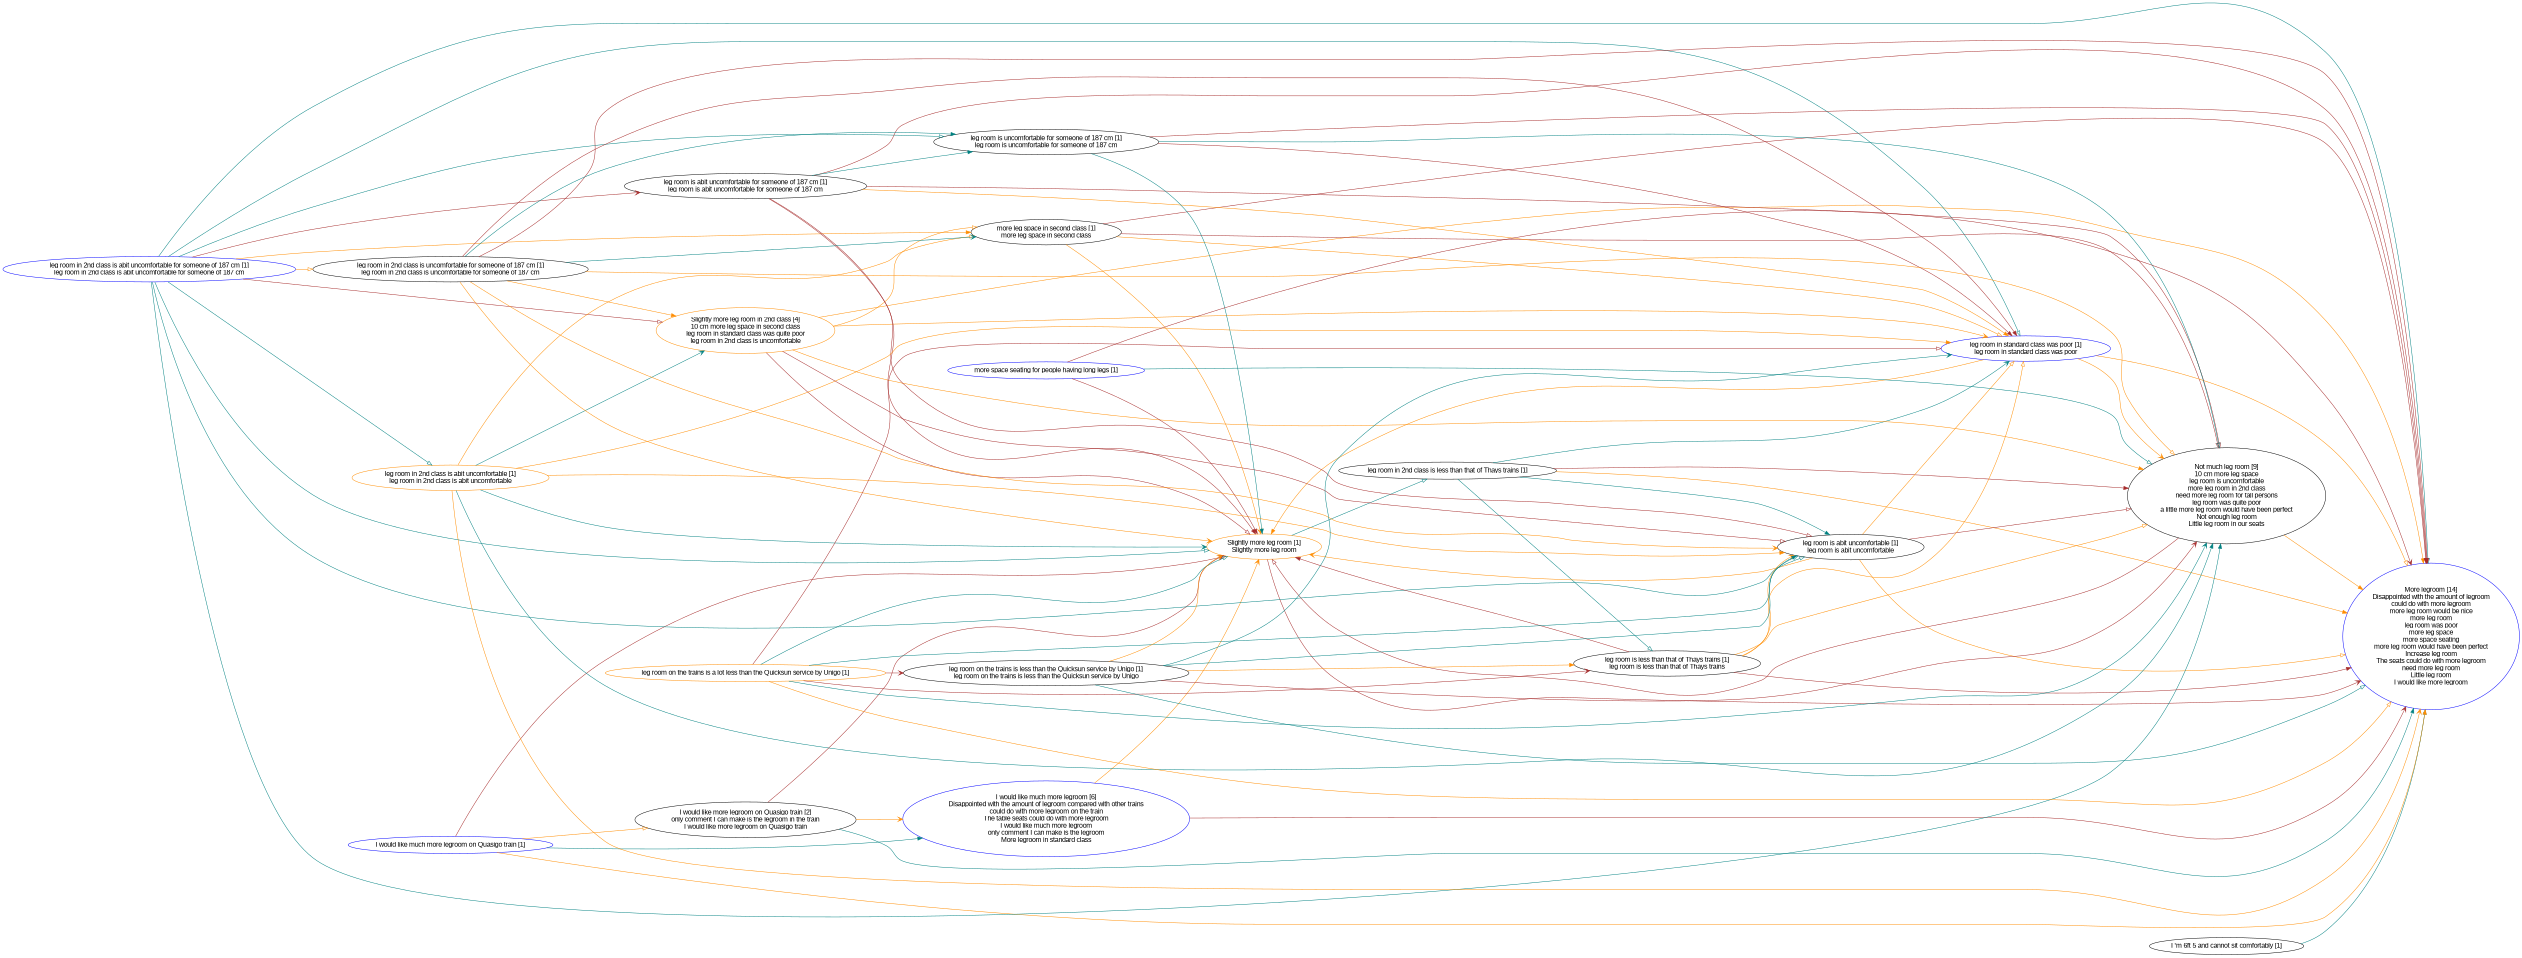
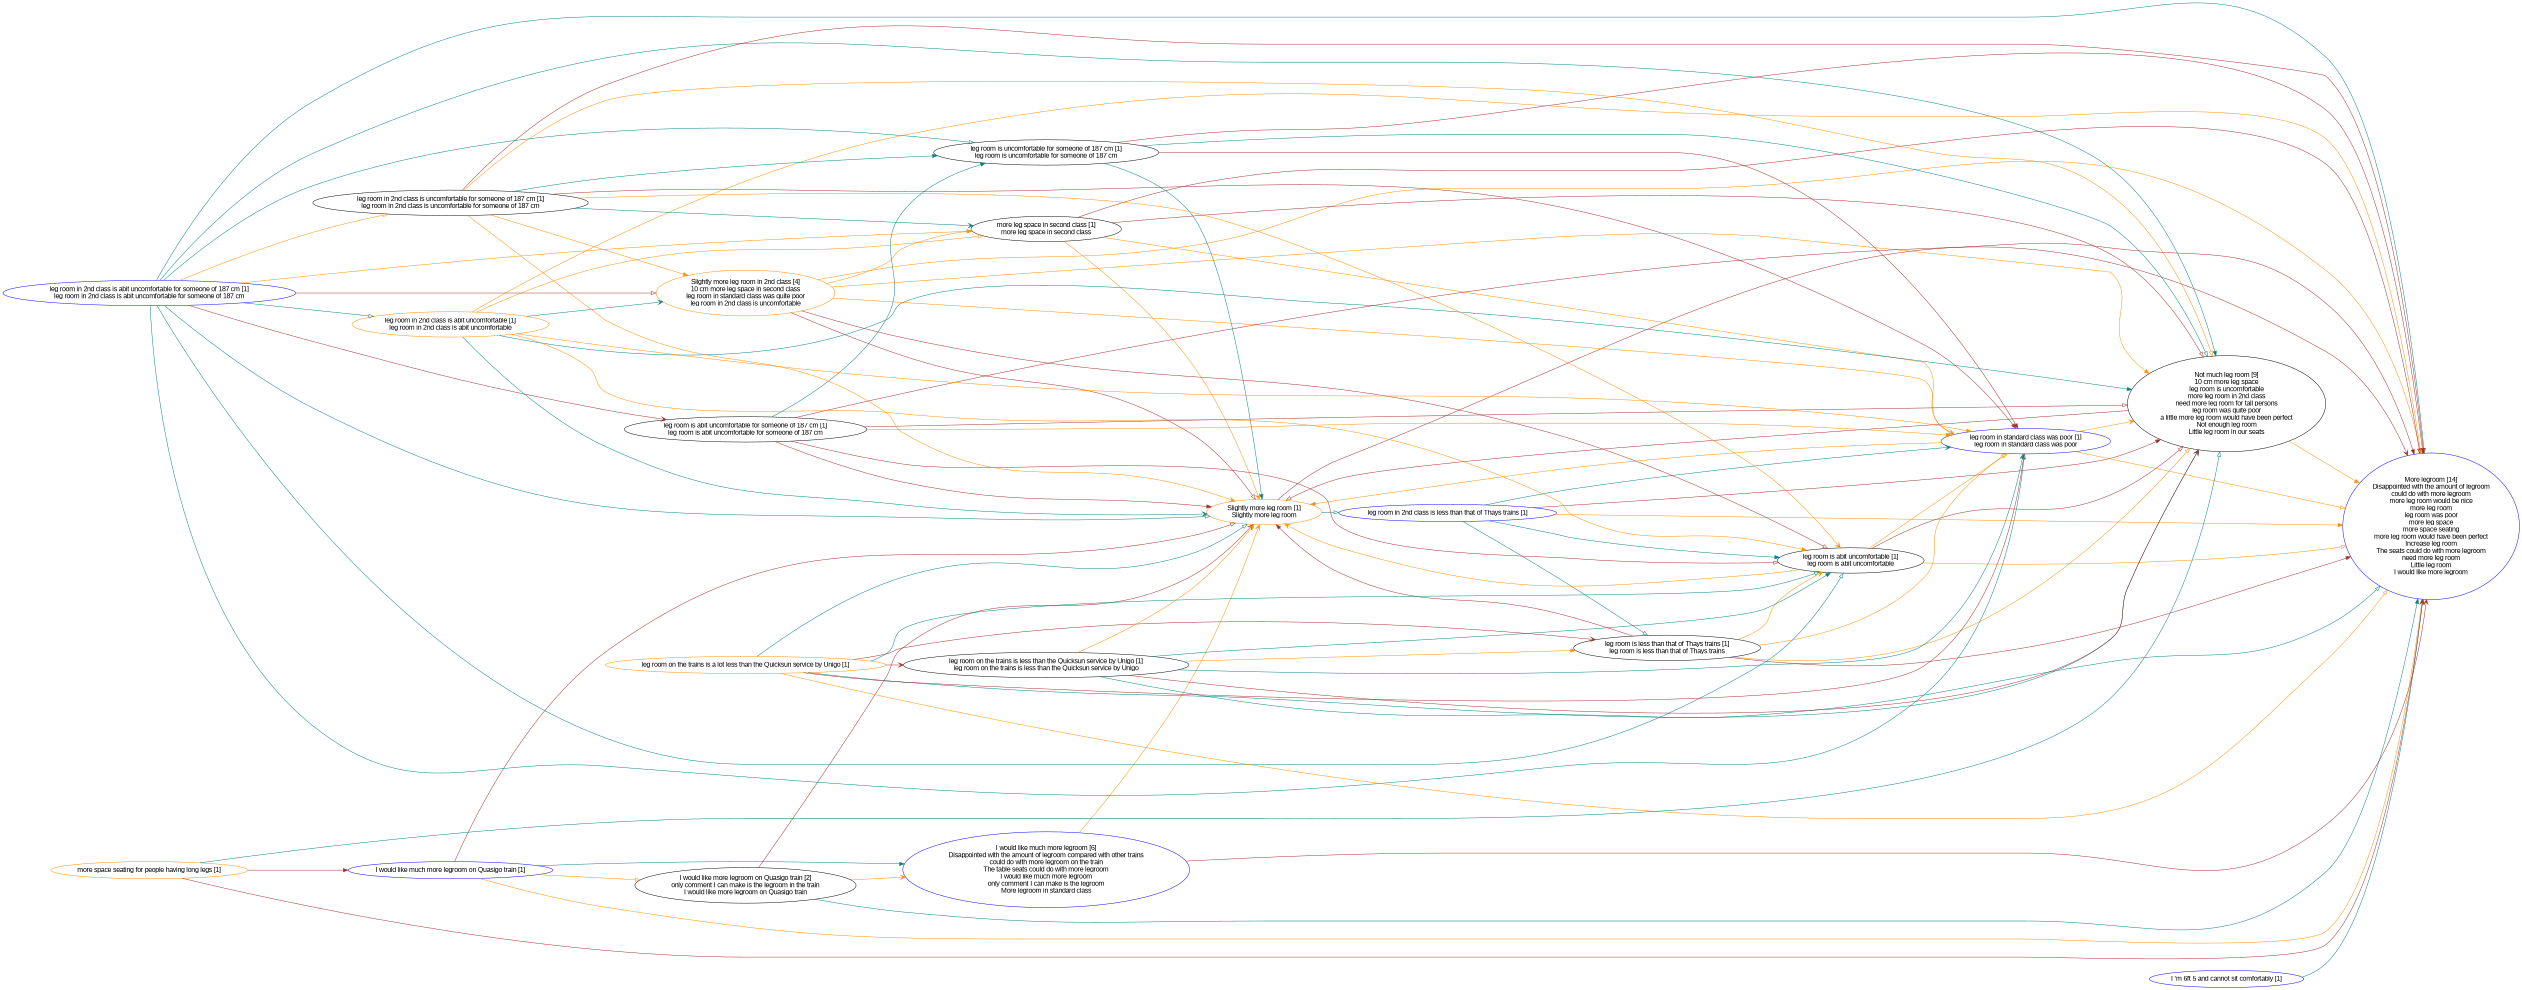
(1046, 370) -> (149, 870)
(1180, 434) -> (296, 870)
(1448, 471) -> (1448, 513)
(2227, 946) -> (2227, 979)
